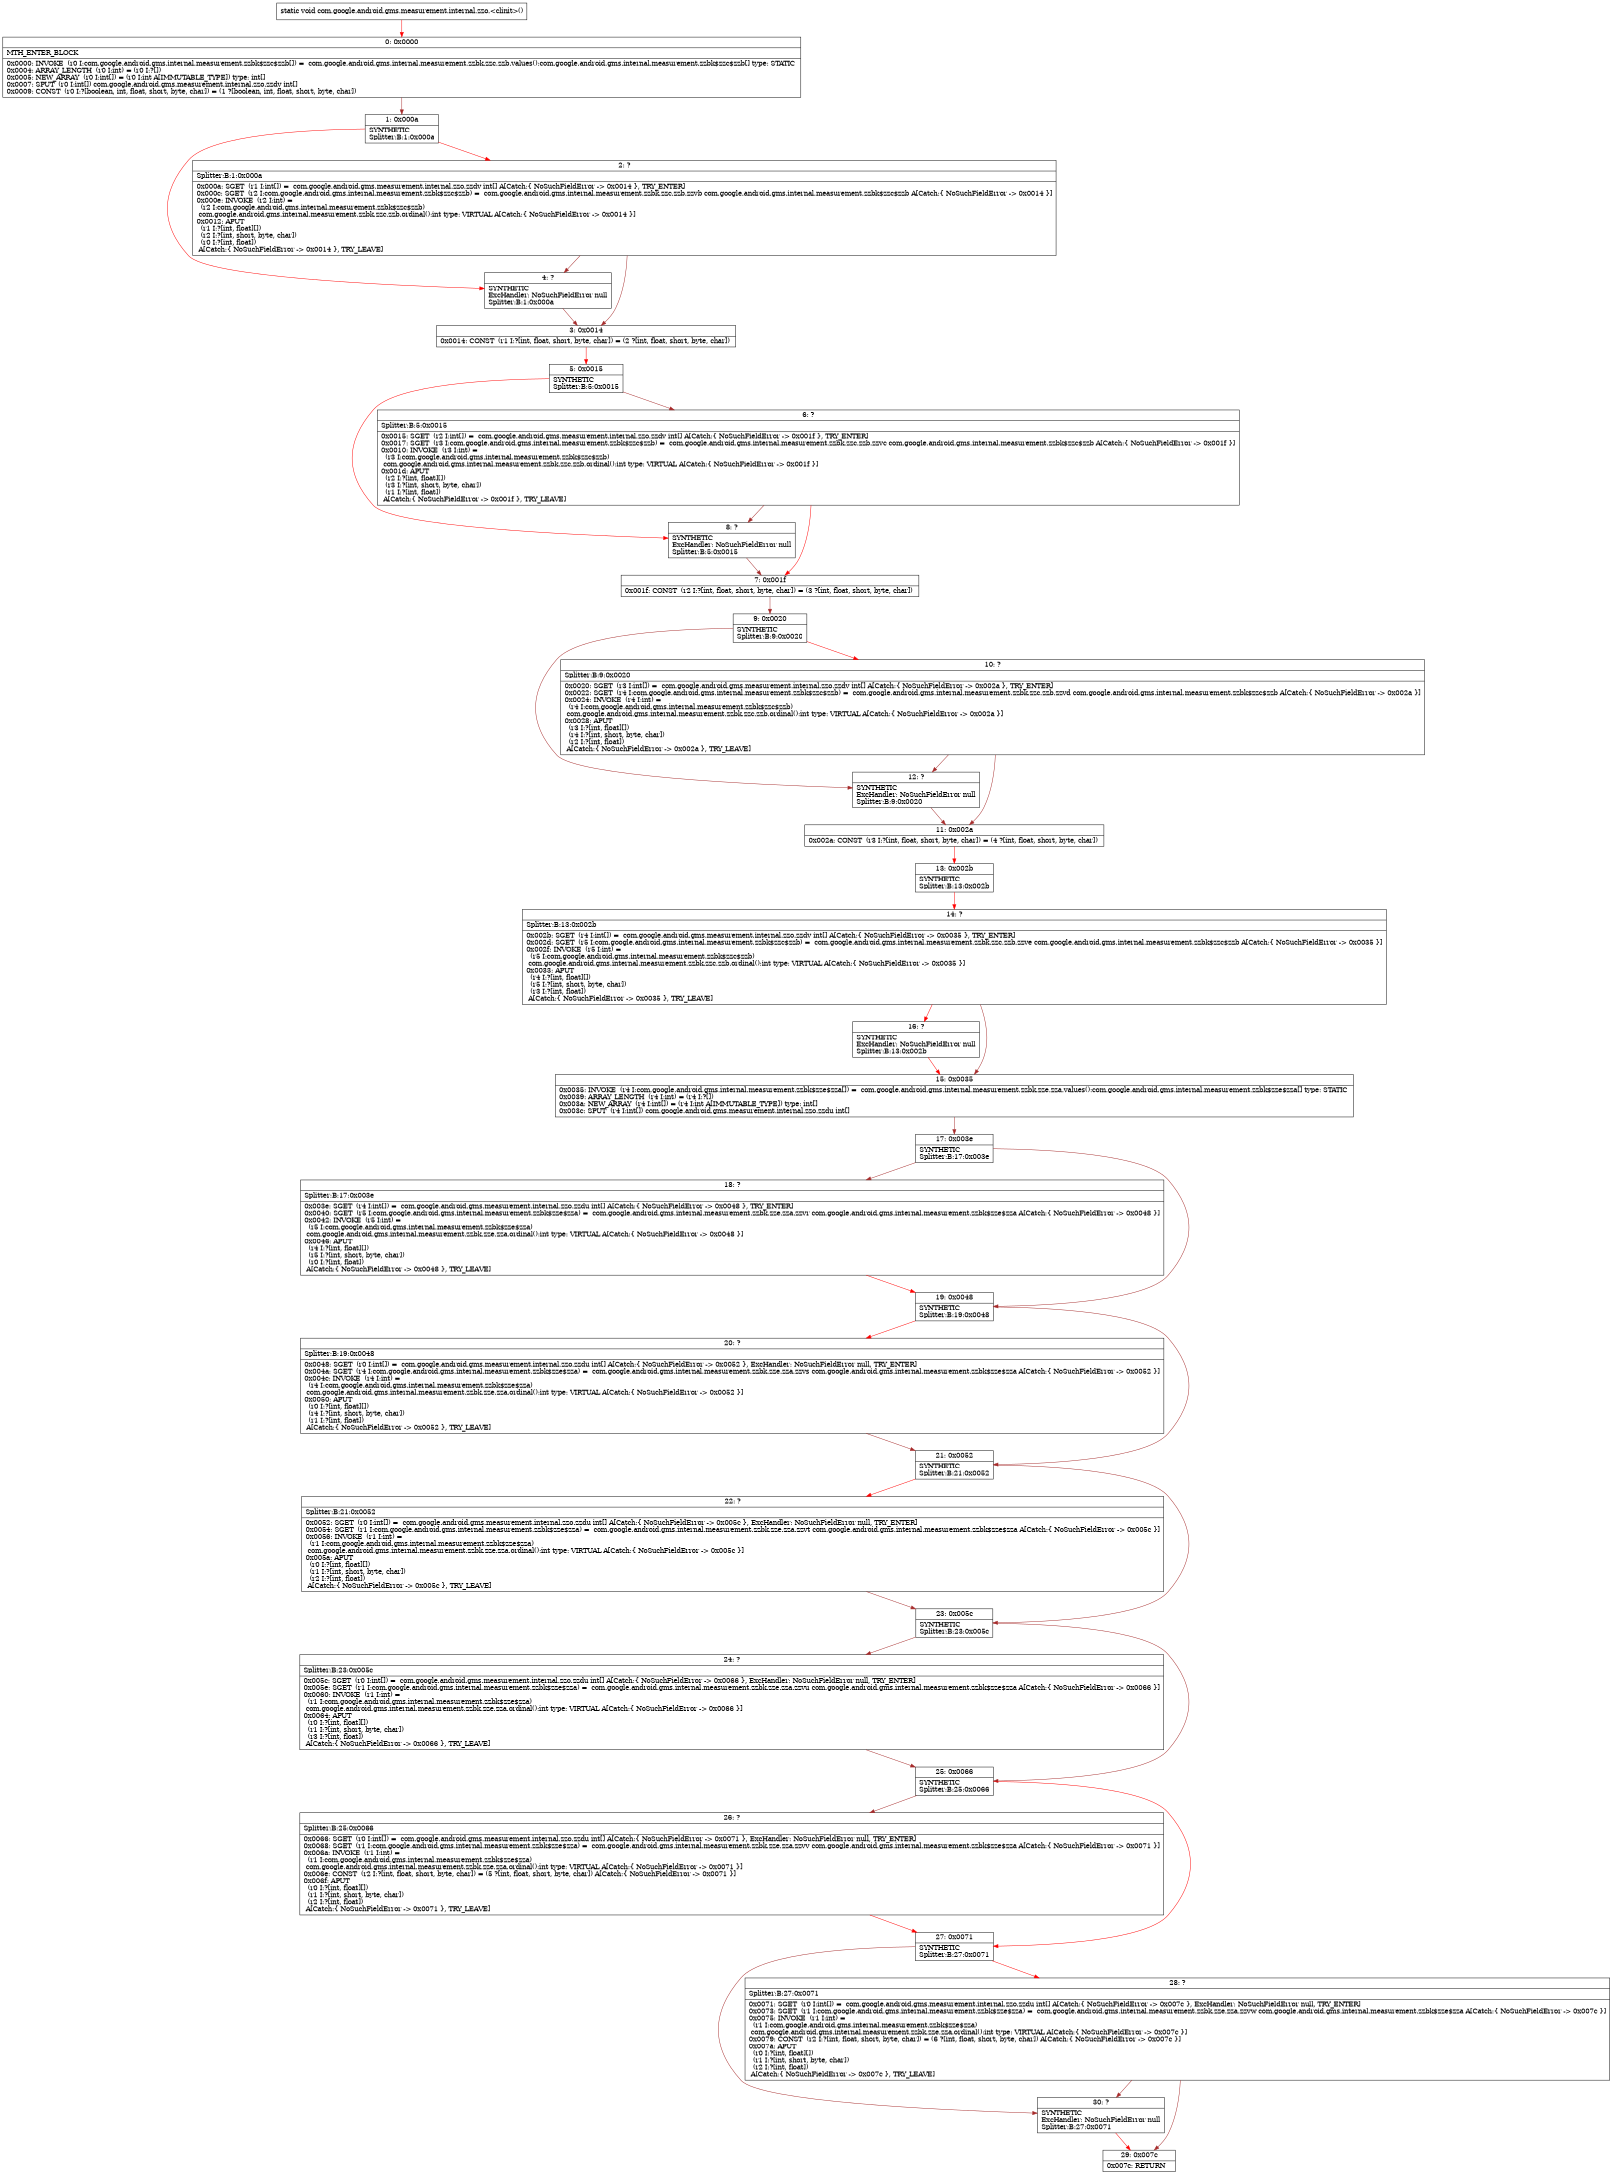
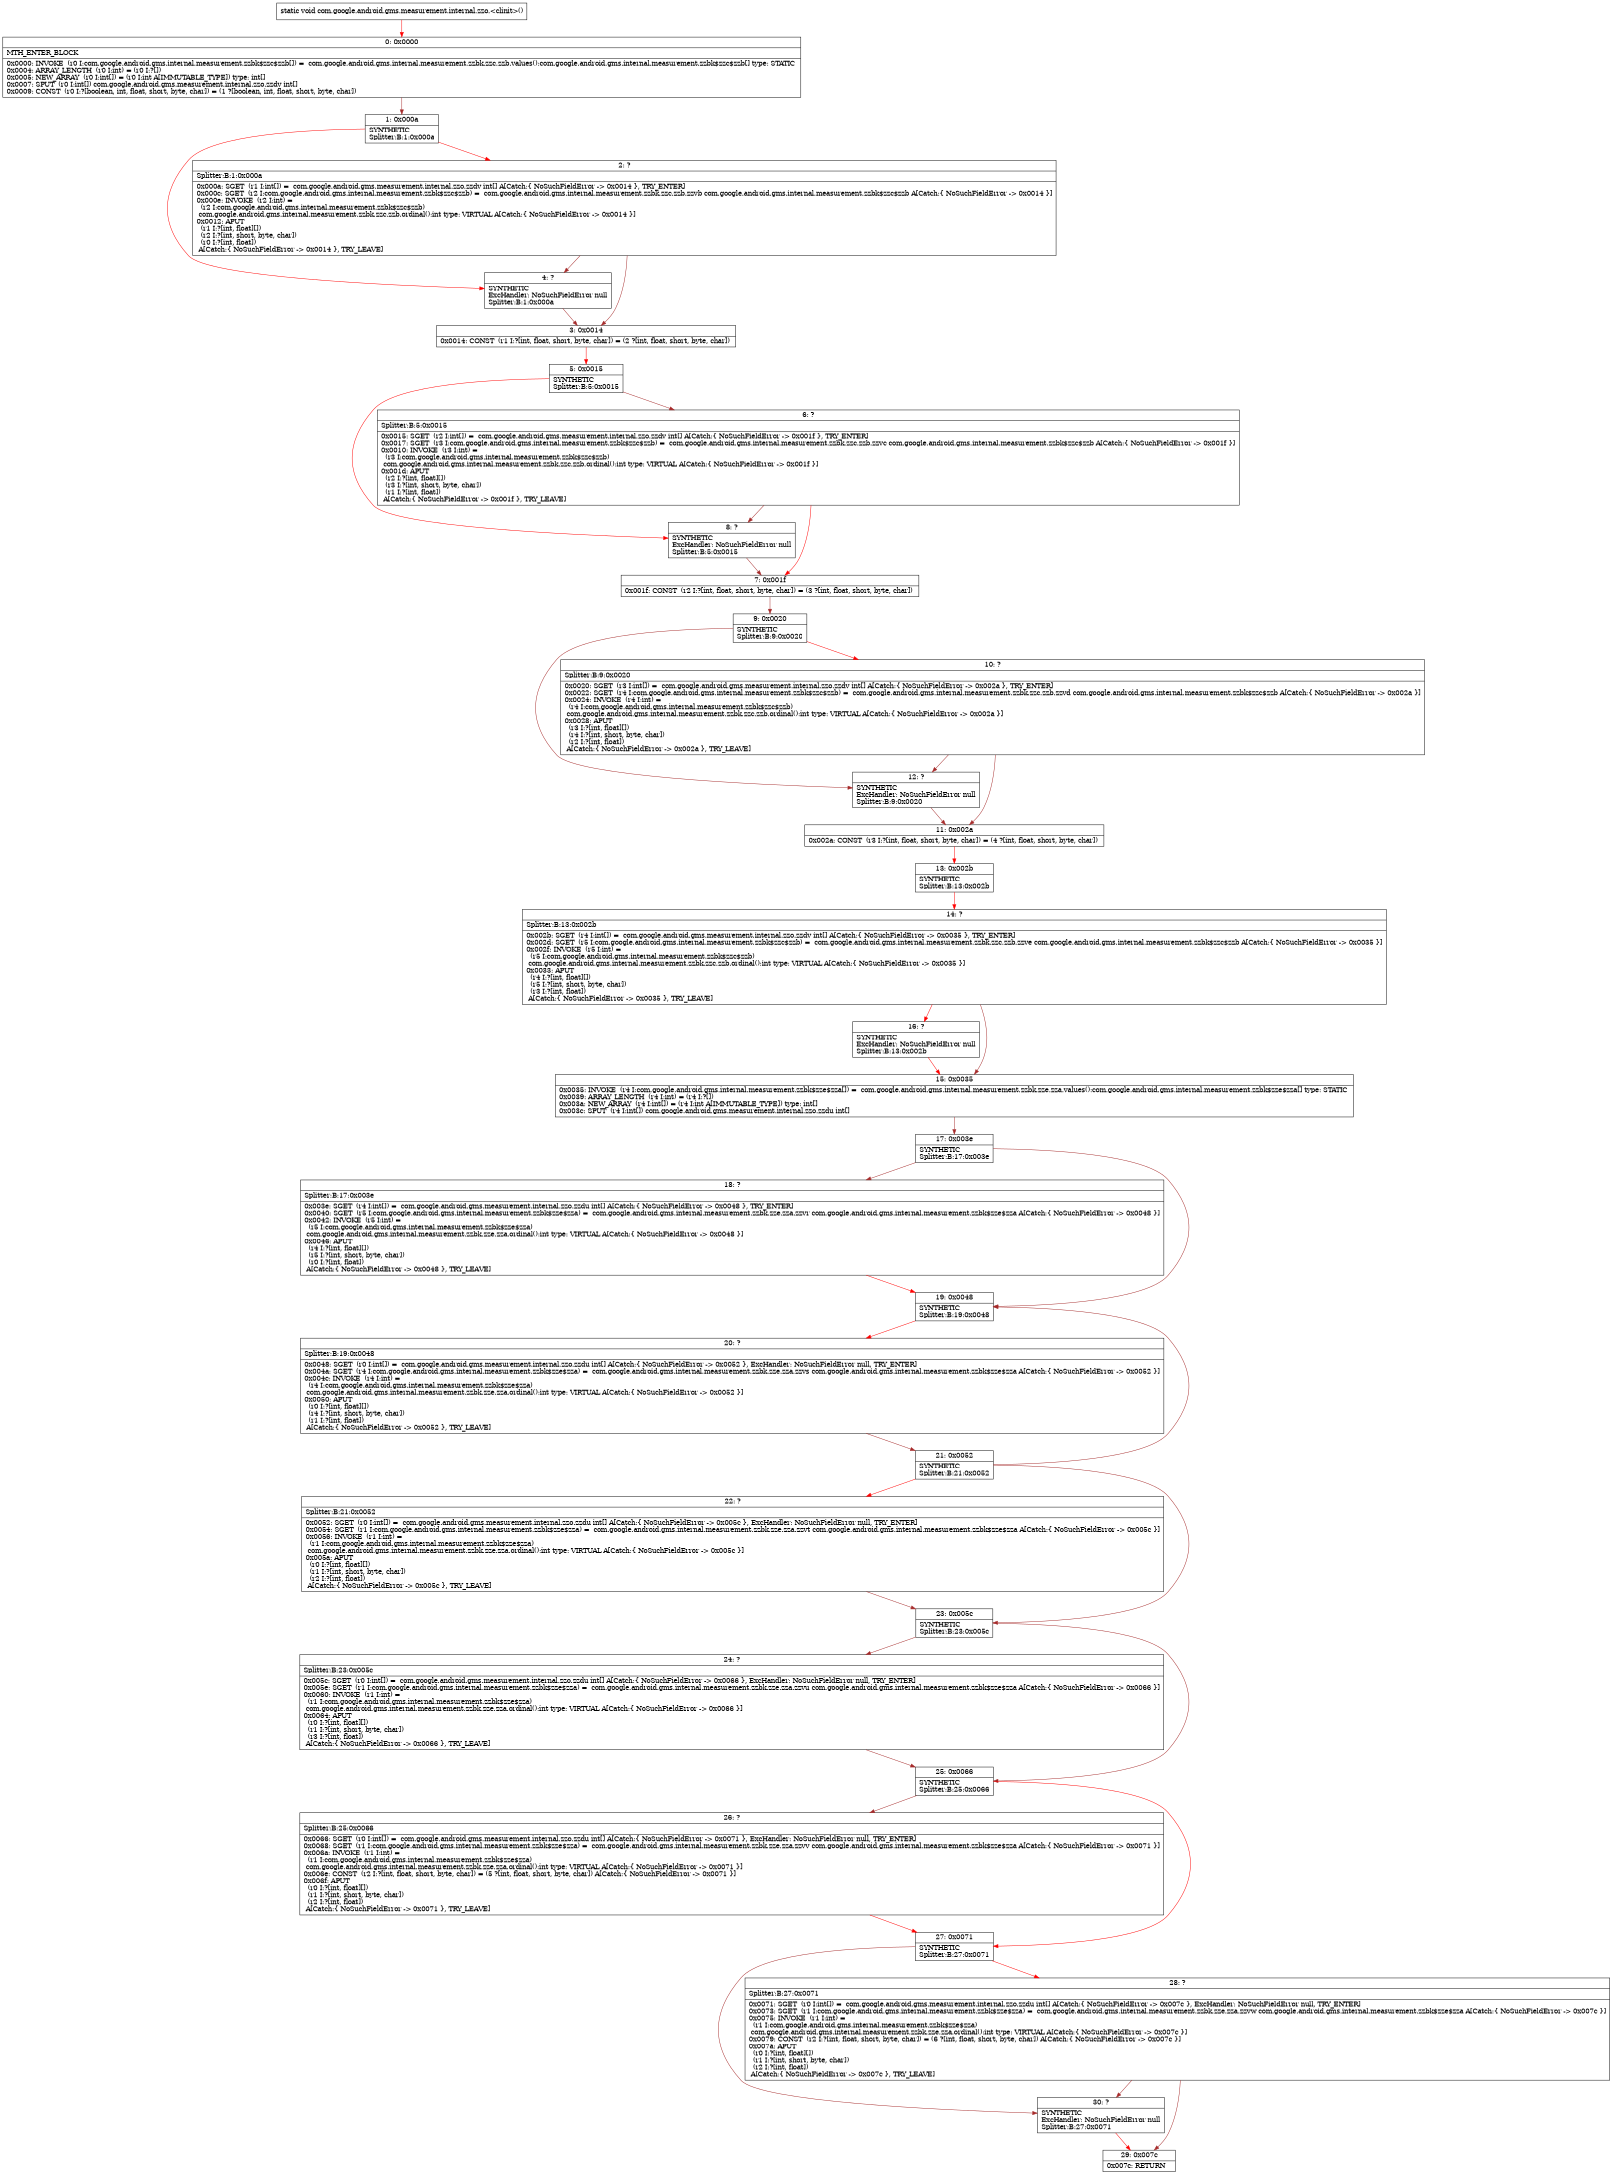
(1189, 1383) -> (1189, 1388)
